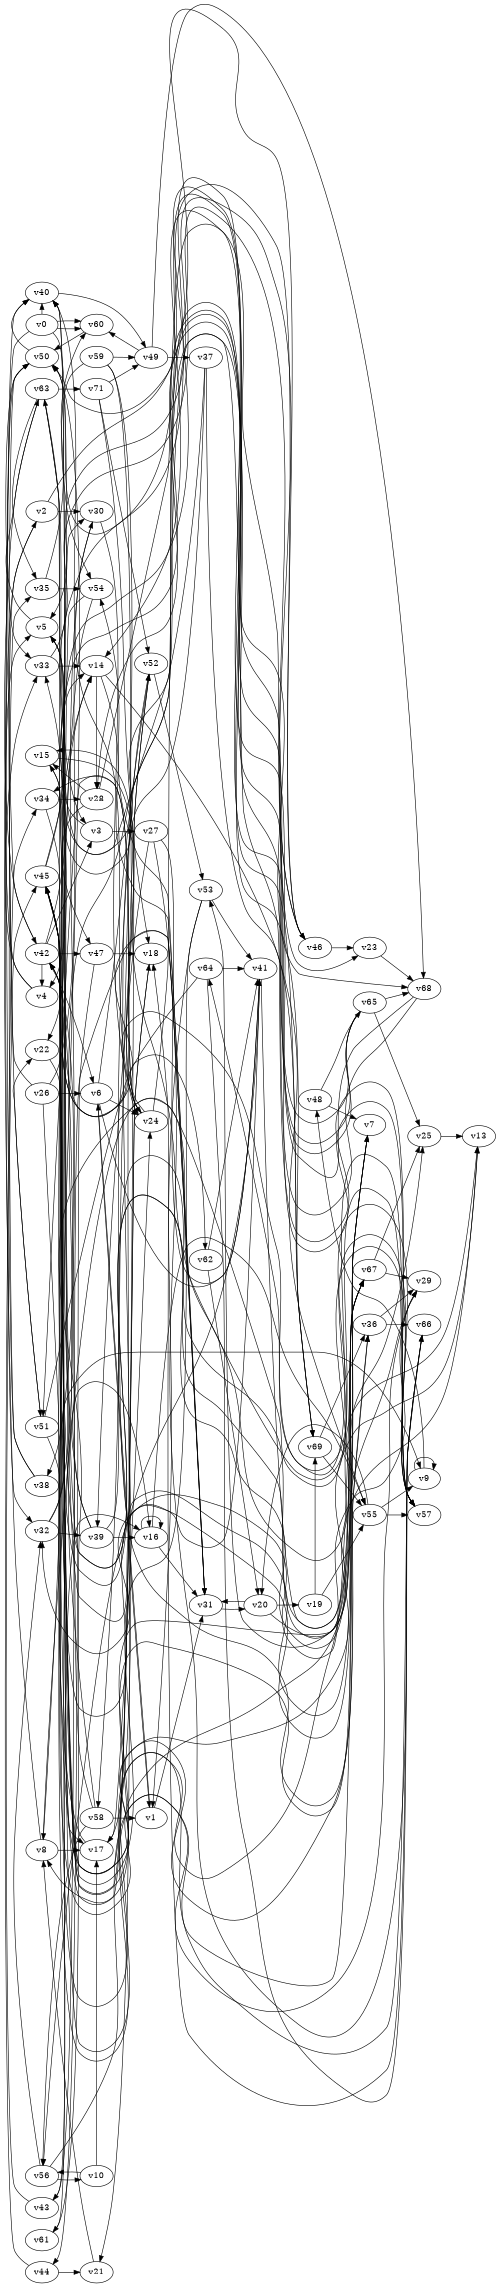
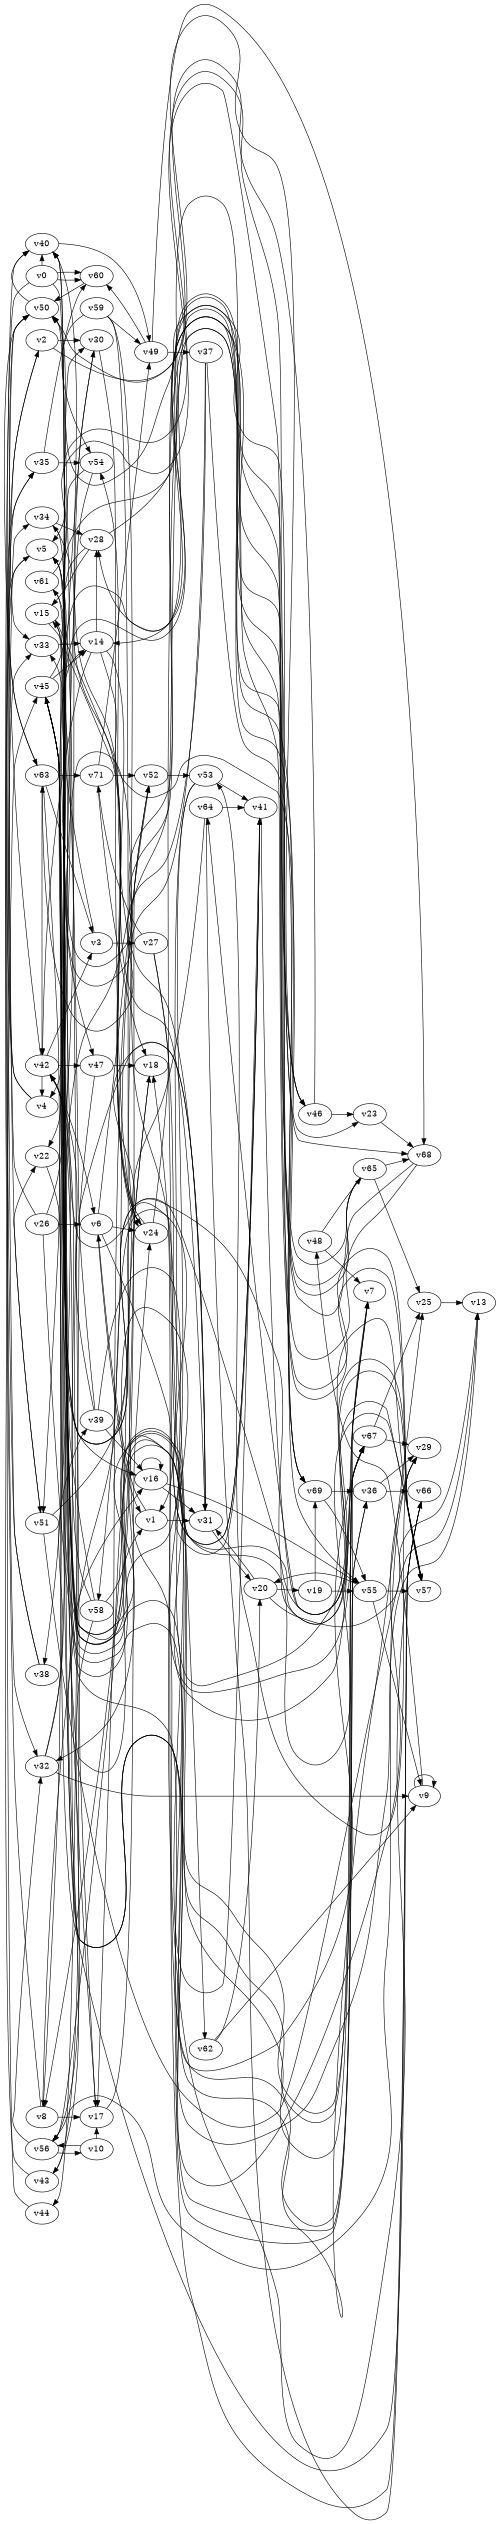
(265, 302) -> (253, 266)
(67, 812) -> (54, 849)
(233, 1117) -> (313, 1925)
(114, 1181) -> (111, 858)
(97, 2272) -> none
